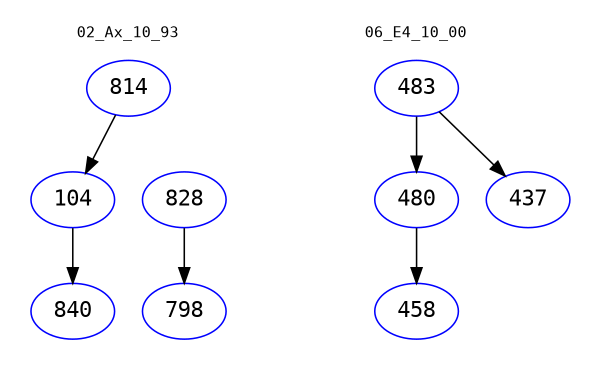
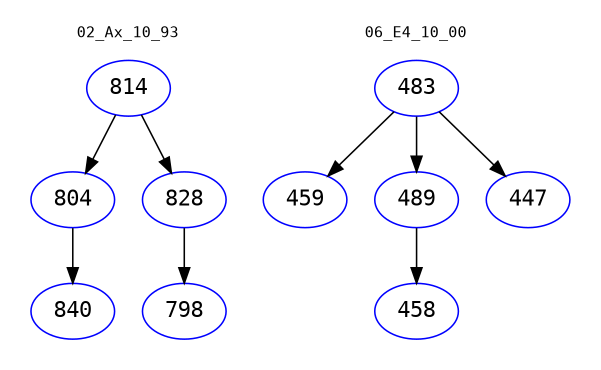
none -> (153, 137)
(73, 200) -> (73, 200)
none -> (305, 200)
(417, 200) -> (417, 200)
(528, 200) -> (528, 200)
